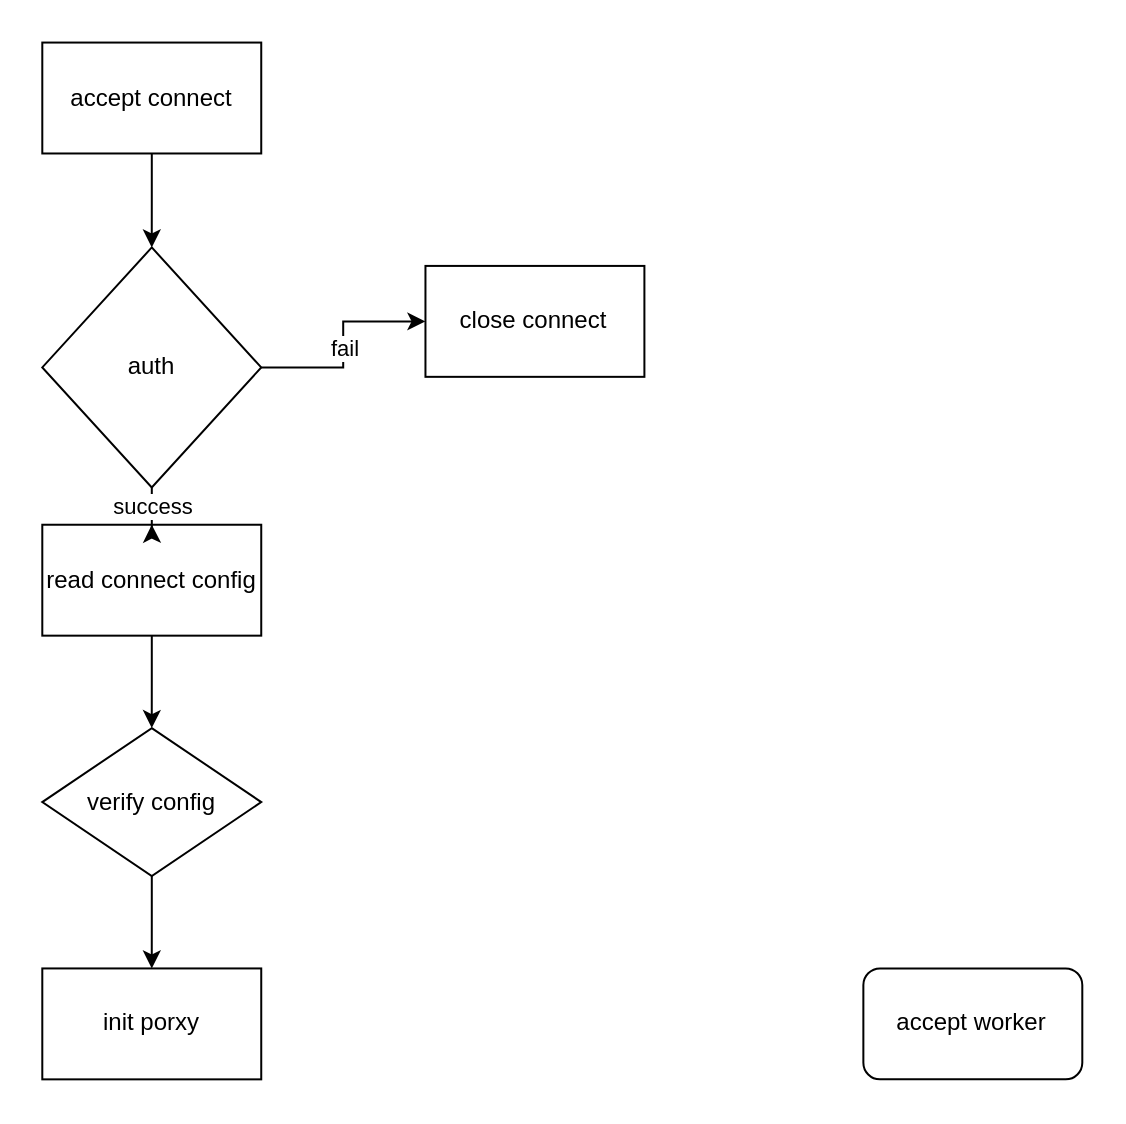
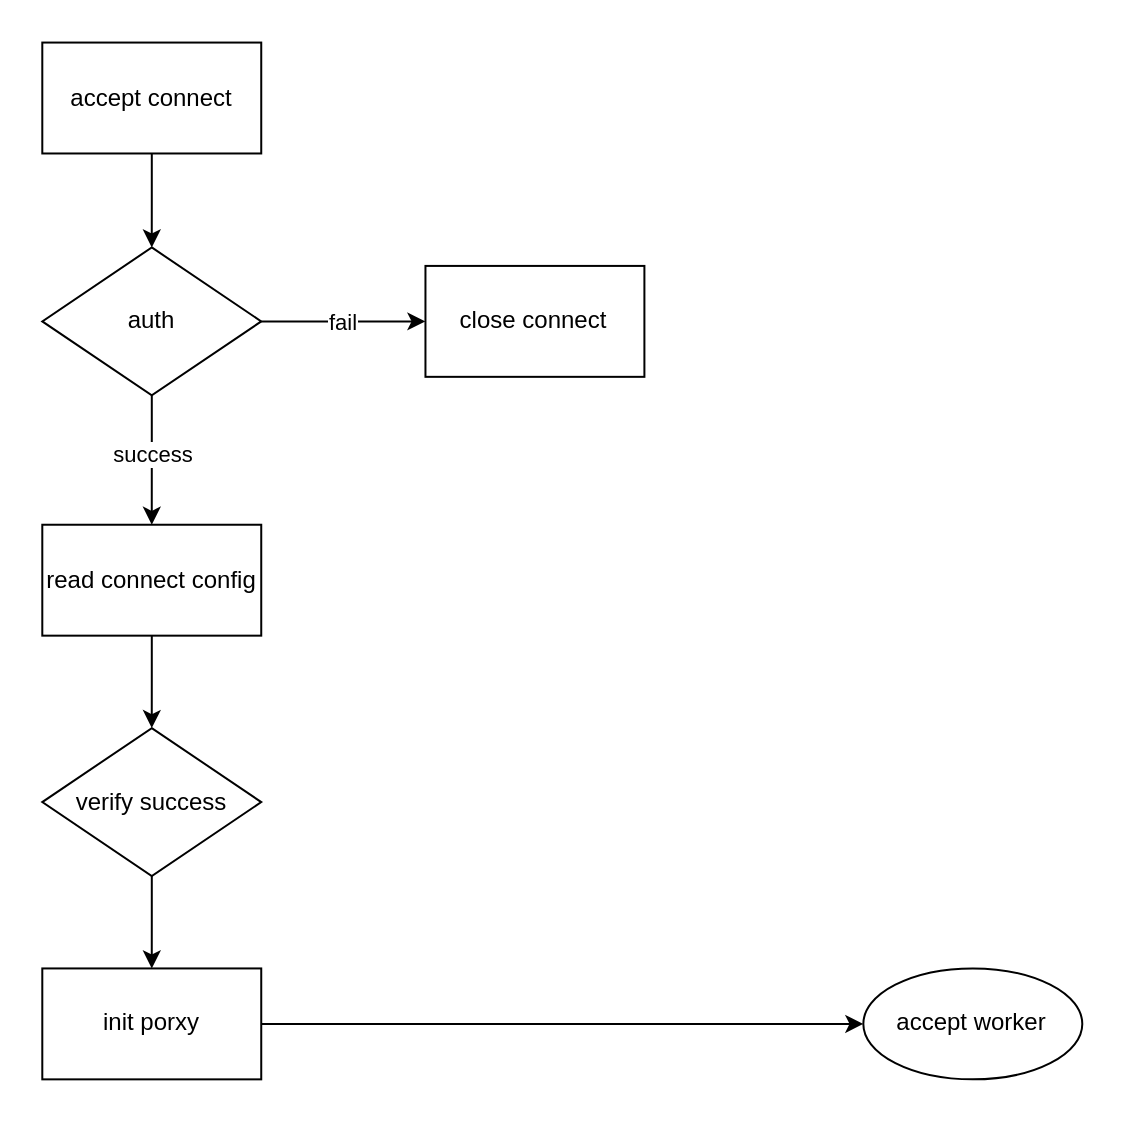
(152, 367) -> (152, 321)
(152, 803) -> (152, 803)
none -> (555, 1024)
(973, 1024) -> (973, 1024)
